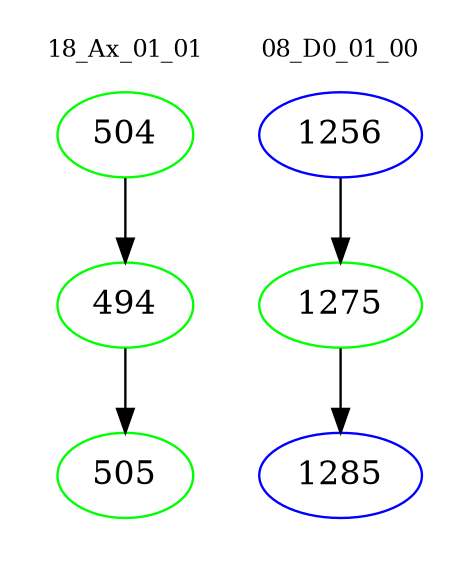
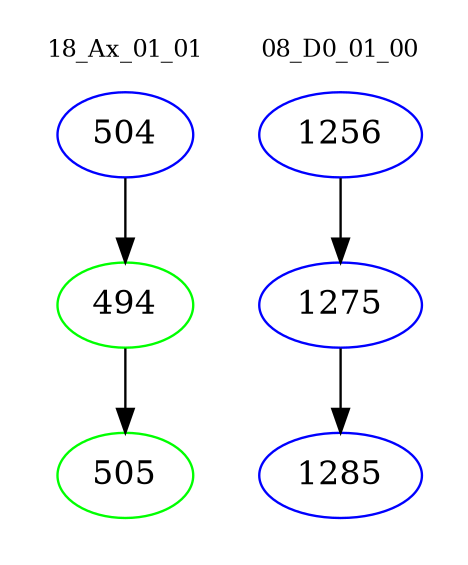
(125, 135) -> (125, 135)
(341, 305) -> (341, 305)
